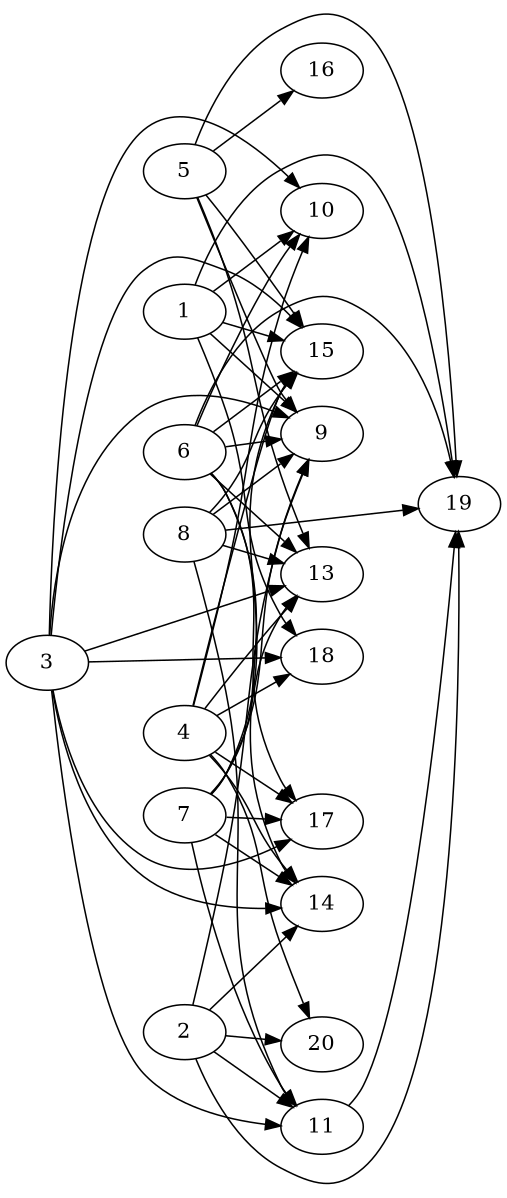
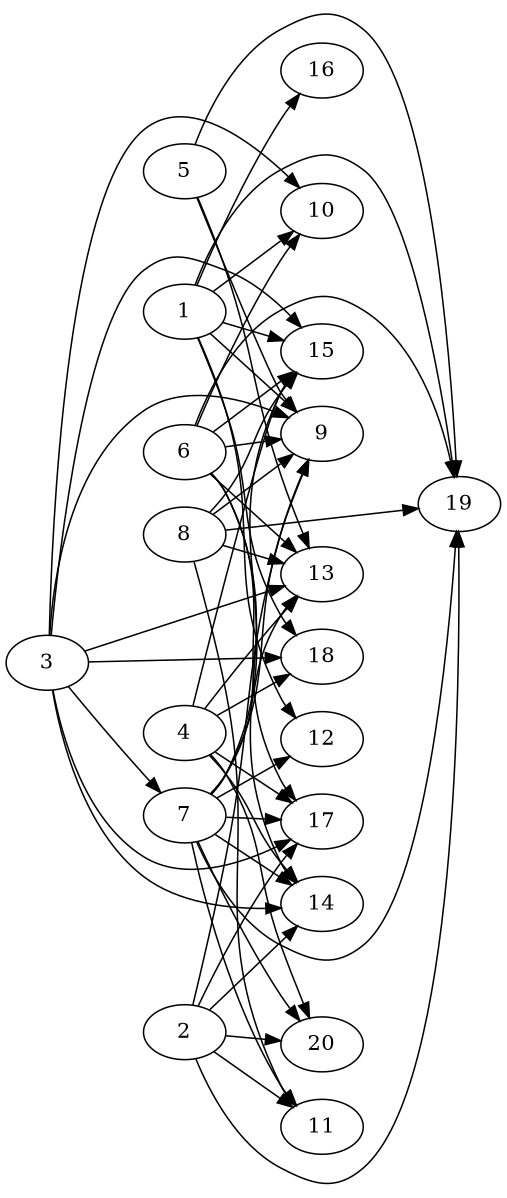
(247, 126) -> (241, 189)
(249, 251) -> none
(245, 477) -> none
none -> (322, 739)
(422, 832) -> (407, 862)
none -> (257, 898)
none -> (250, 944)
(94, 953) -> (109, 734)
